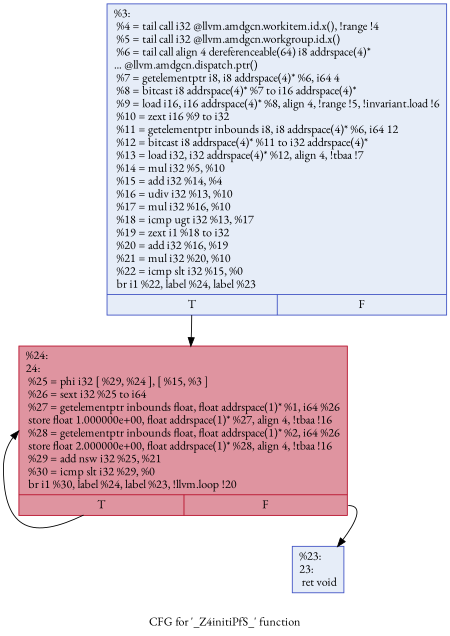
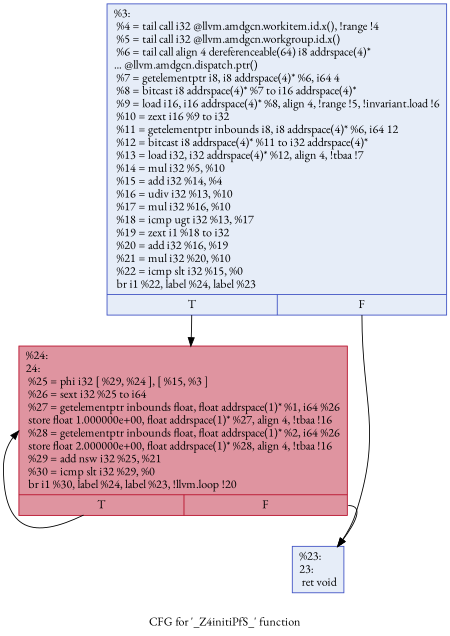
none -> (369, 430)
